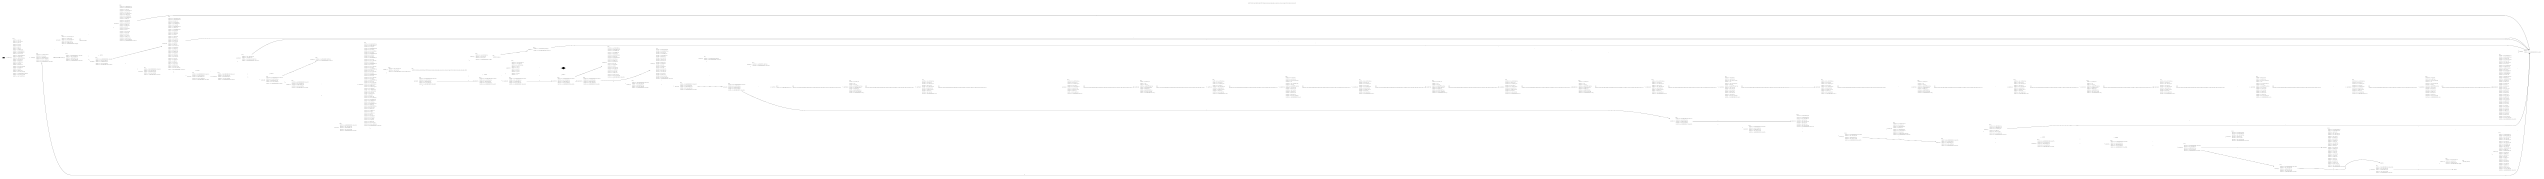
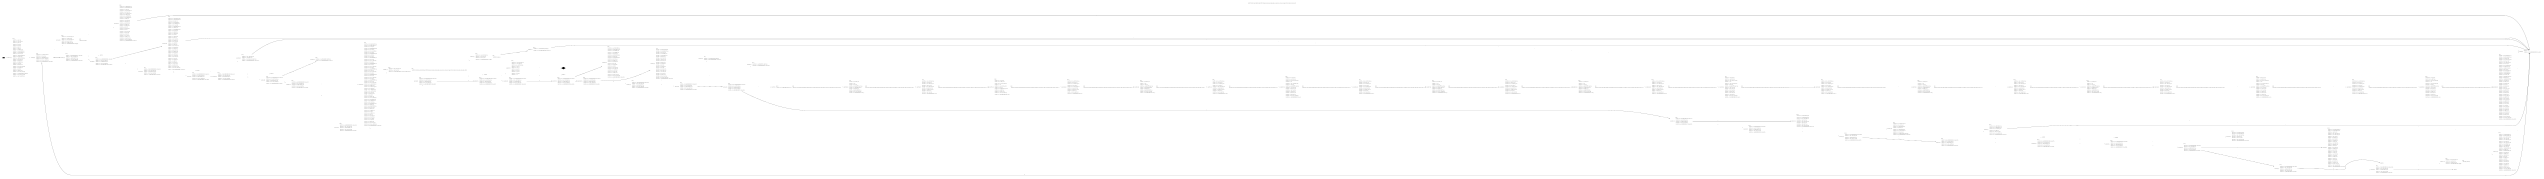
none -> (1024, 87)
